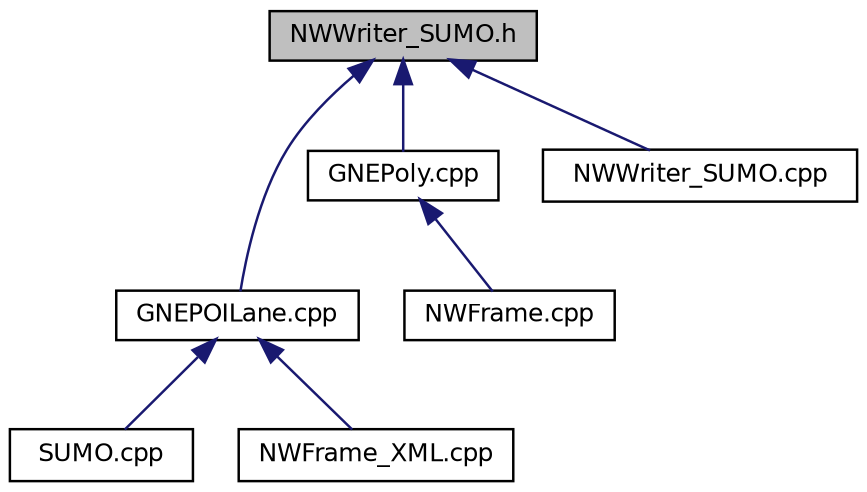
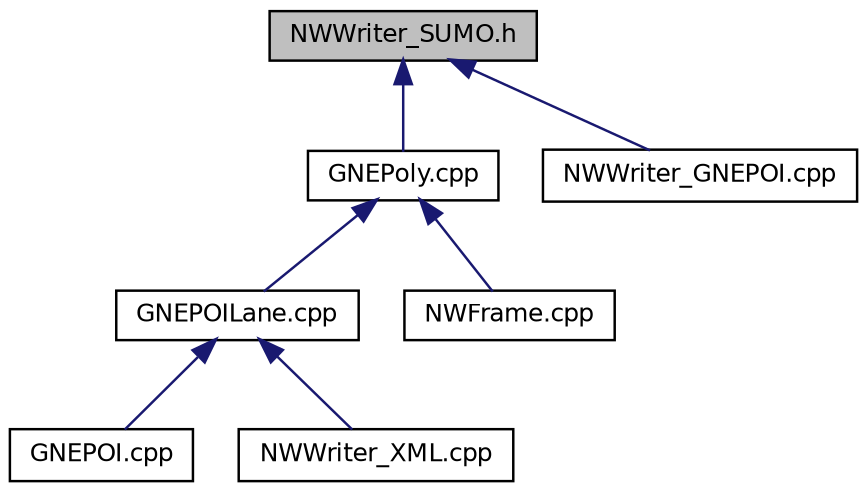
(275, 172) -> (311, 253)
(700, 176) -> (700, 176)
(101, 455) -> (101, 455)
(376, 455) -> (376, 455)
